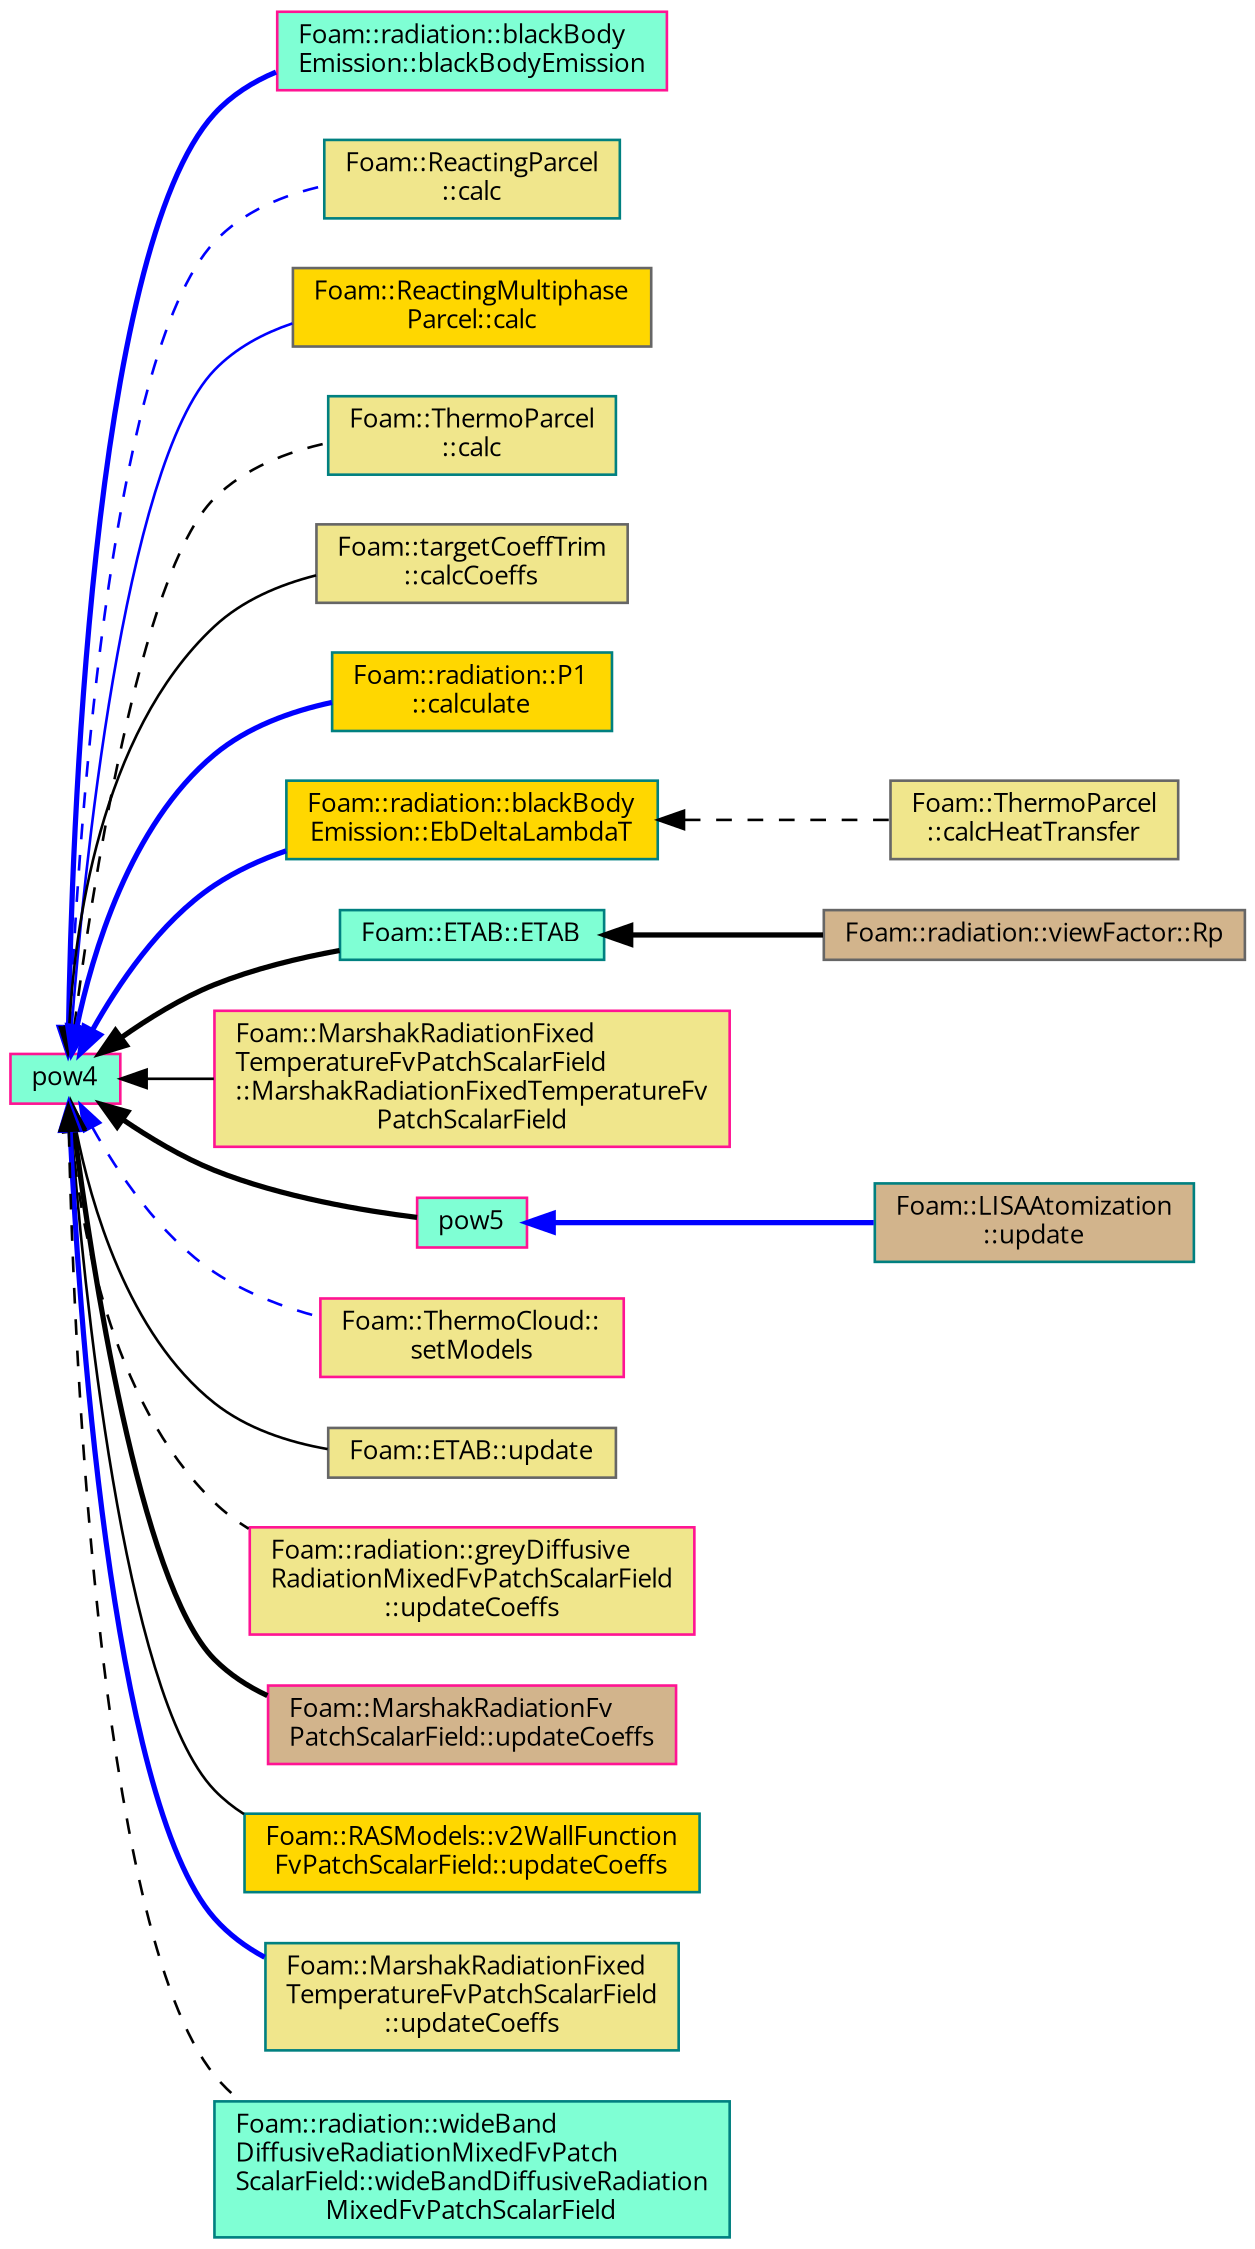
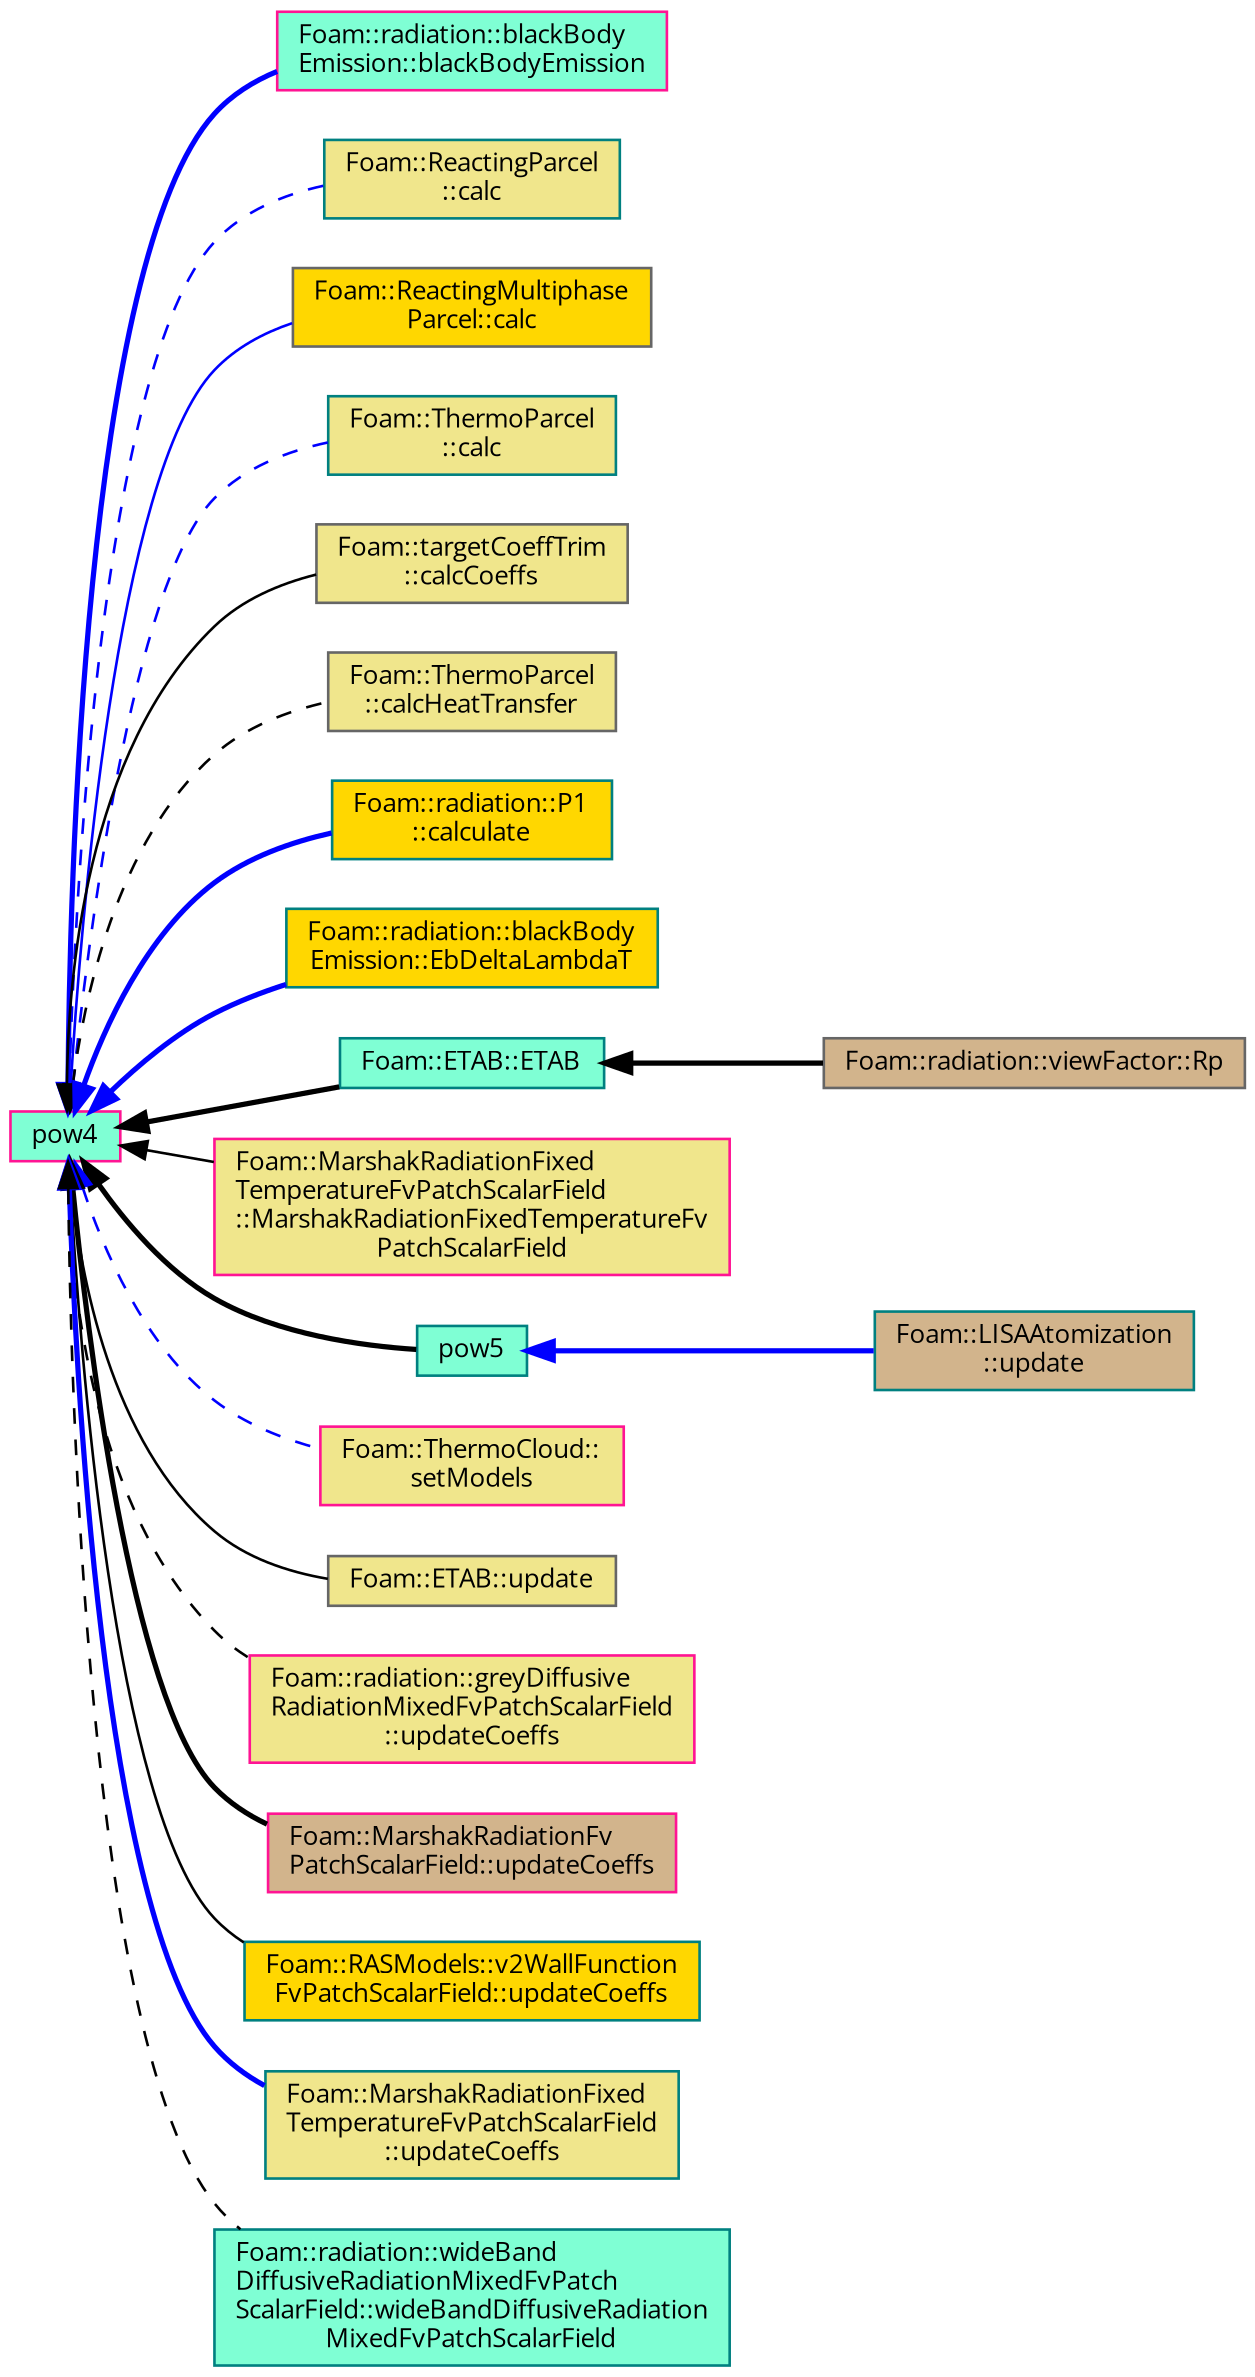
(134, 693) -> (133, 703)
(787, 820) -> (142, 850)
(472, 1223) -> (472, 1351)
